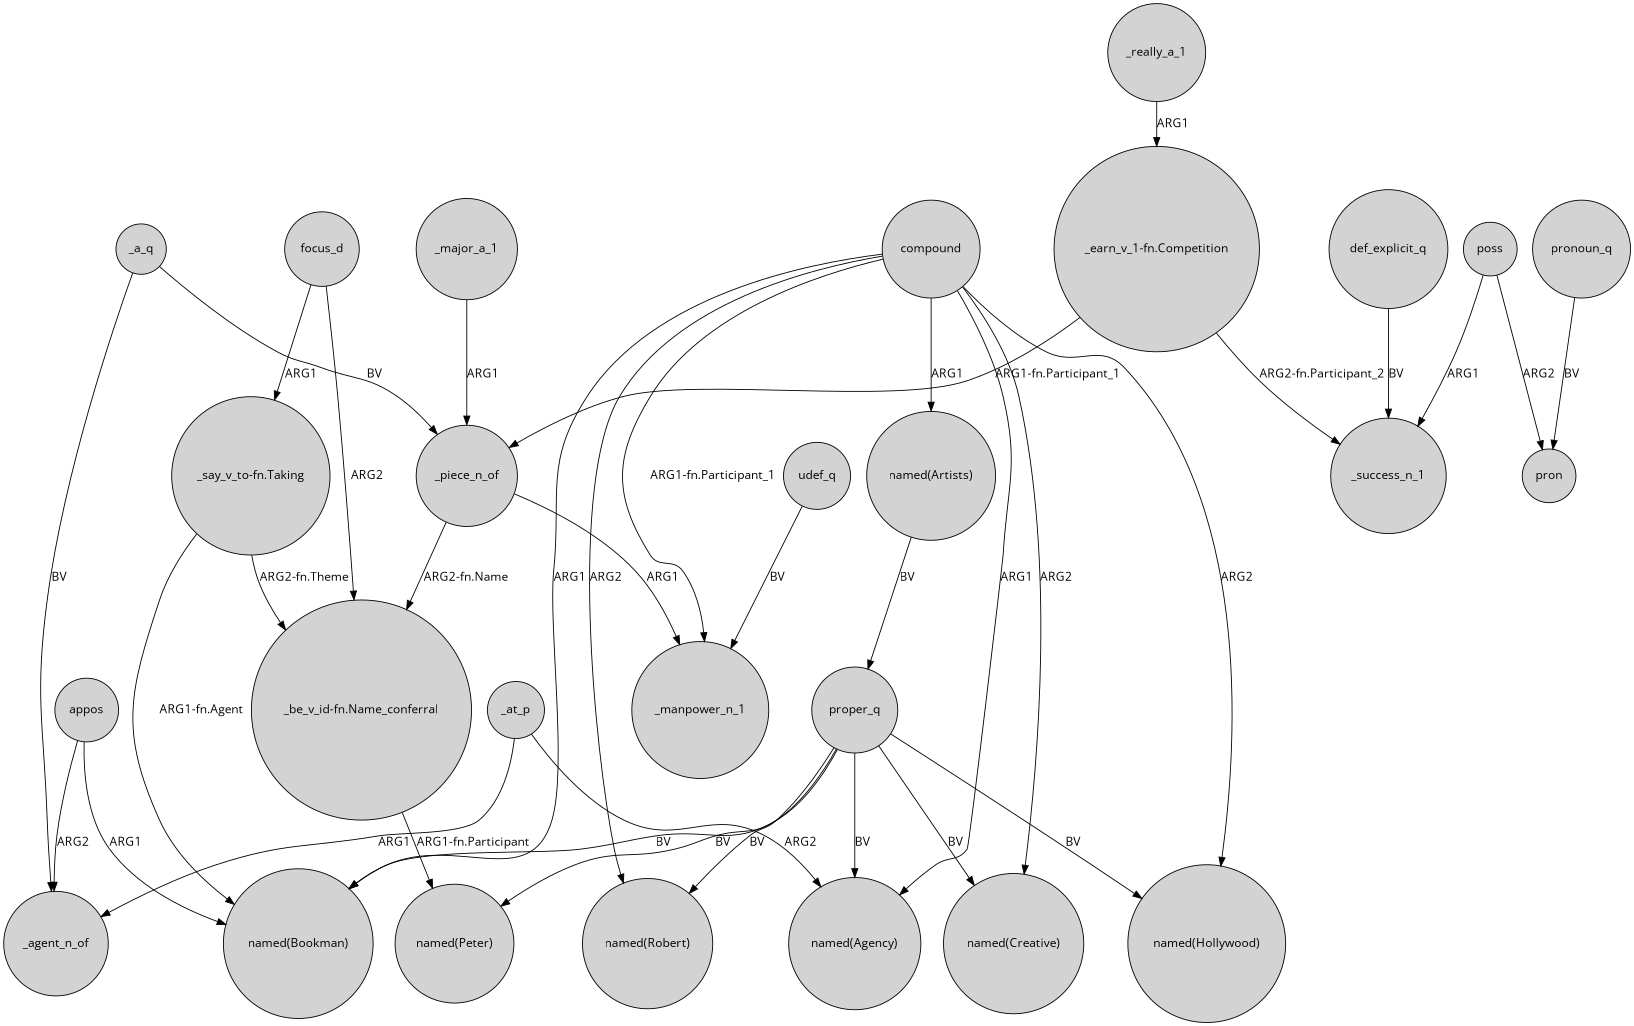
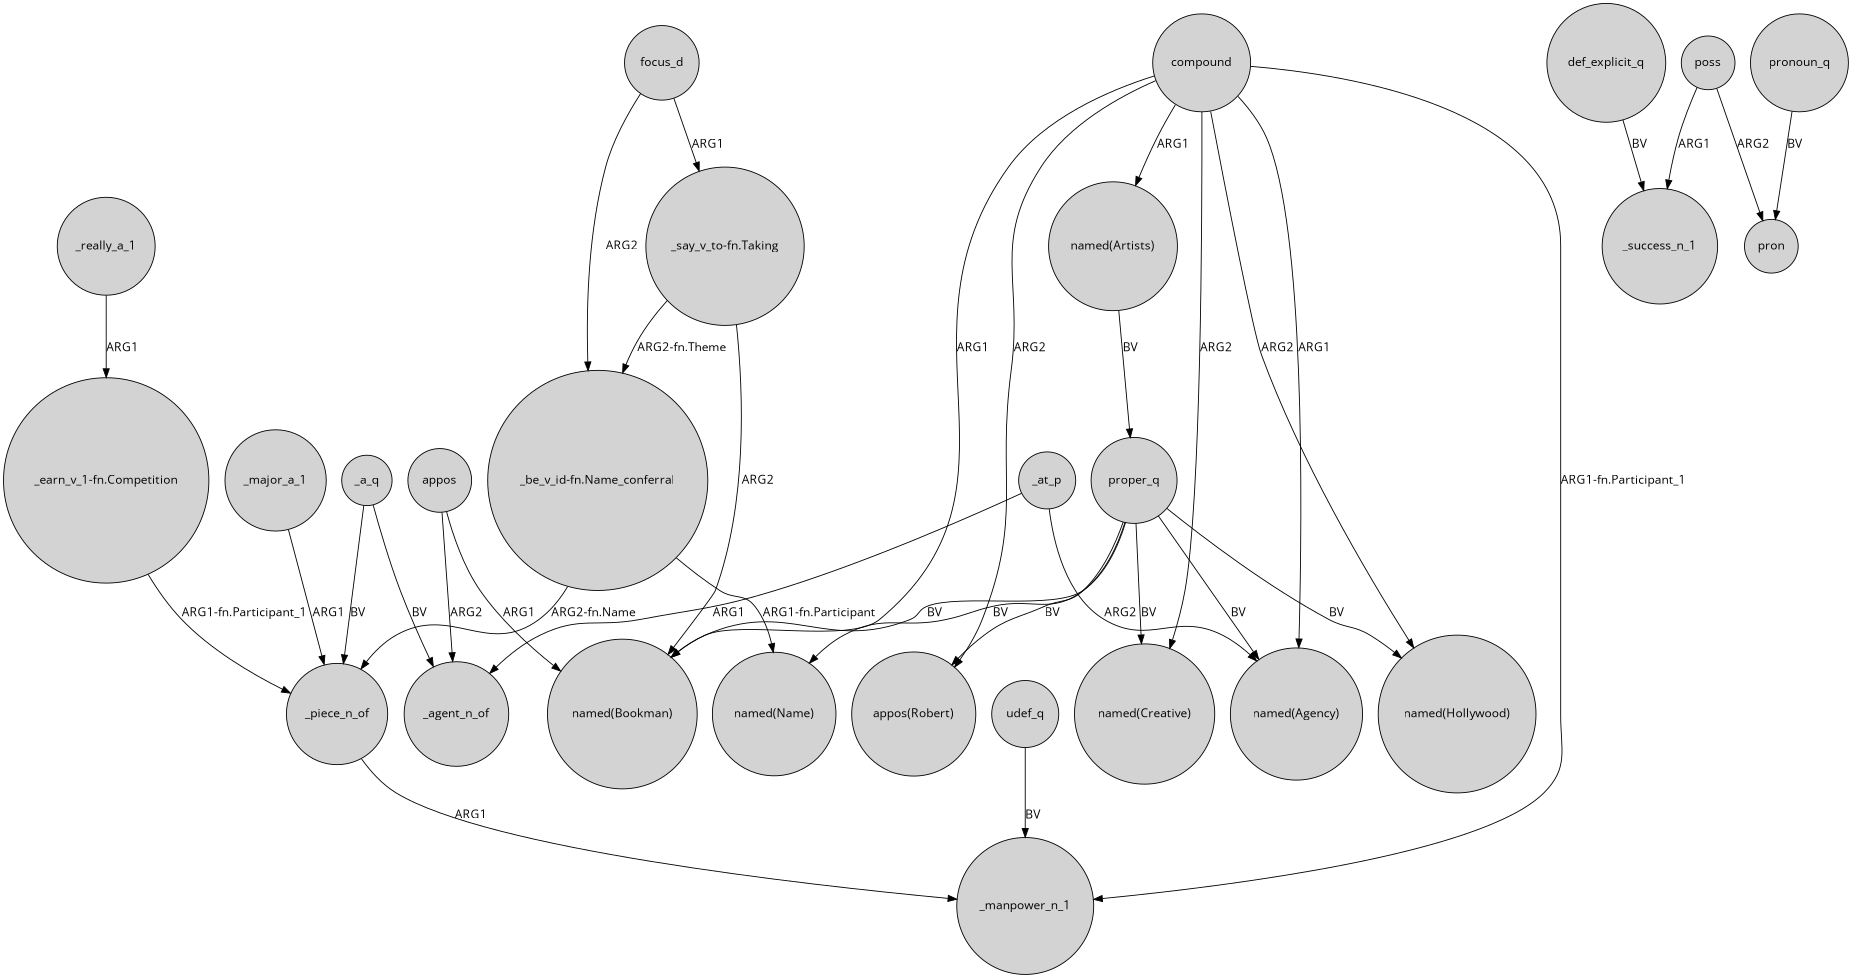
(1270, 391) -> none
(428, 562) -> (470, 630)
(202, 710) -> (758, 480)
(455, 944) -> (774, 714)
(648, 944) -> (914, 714)
